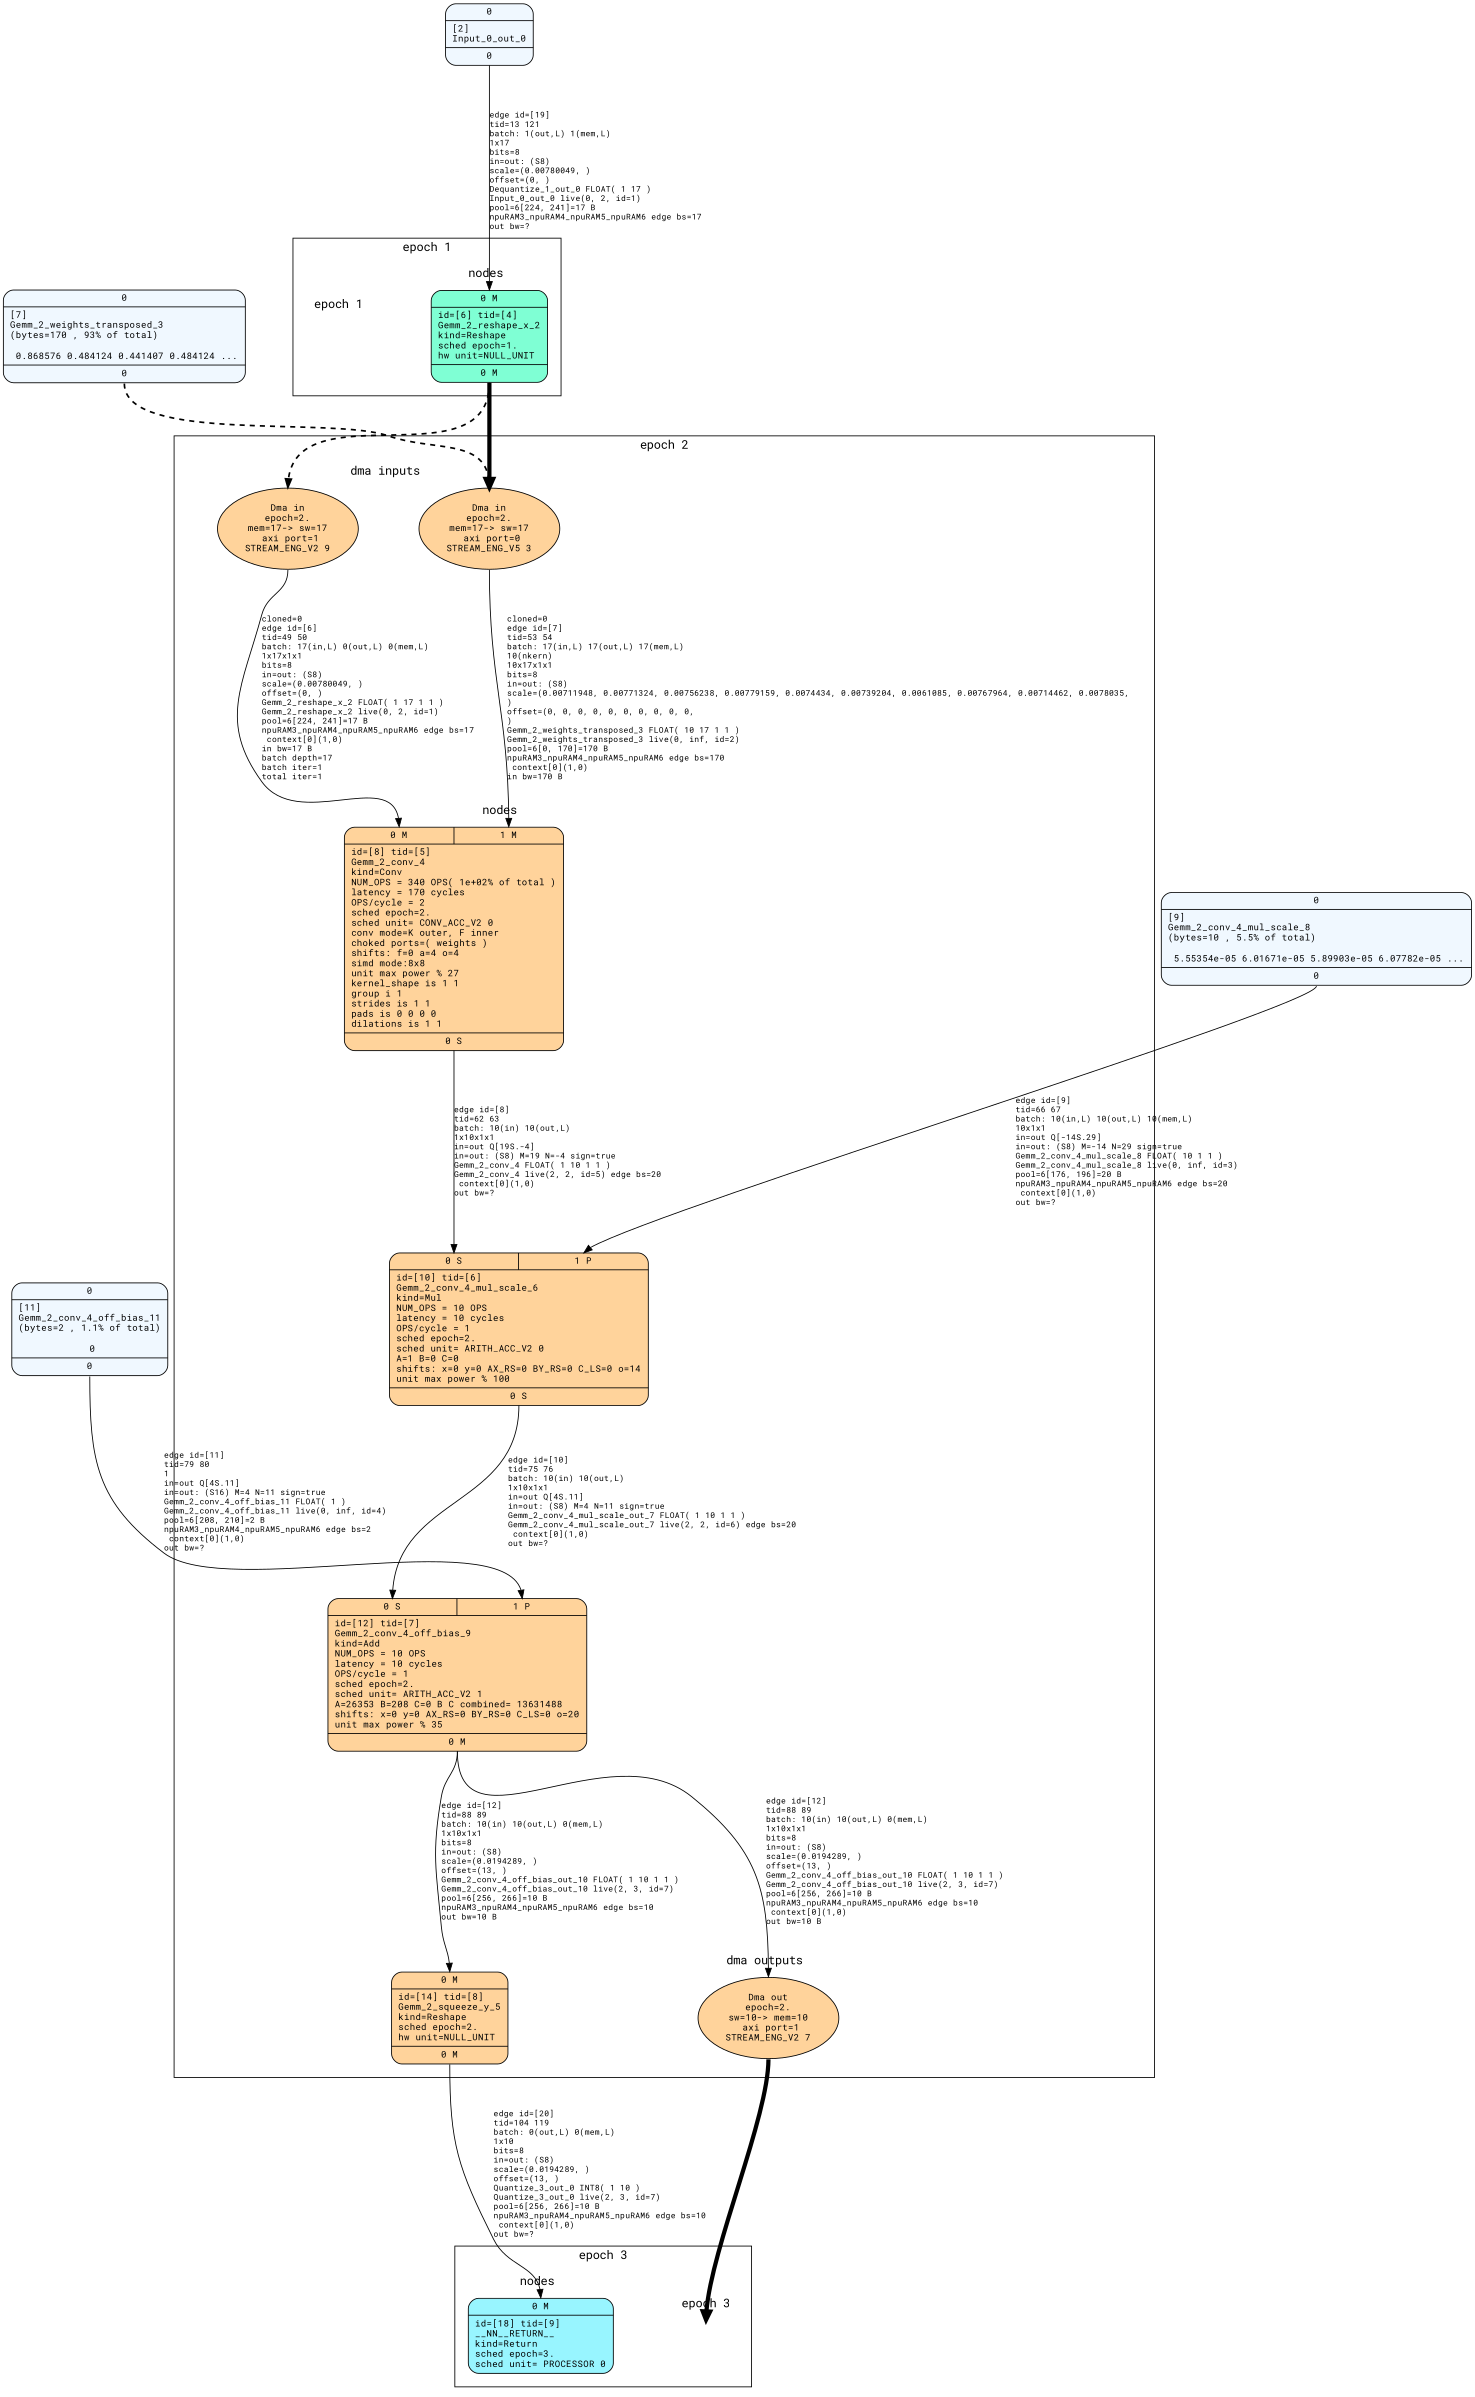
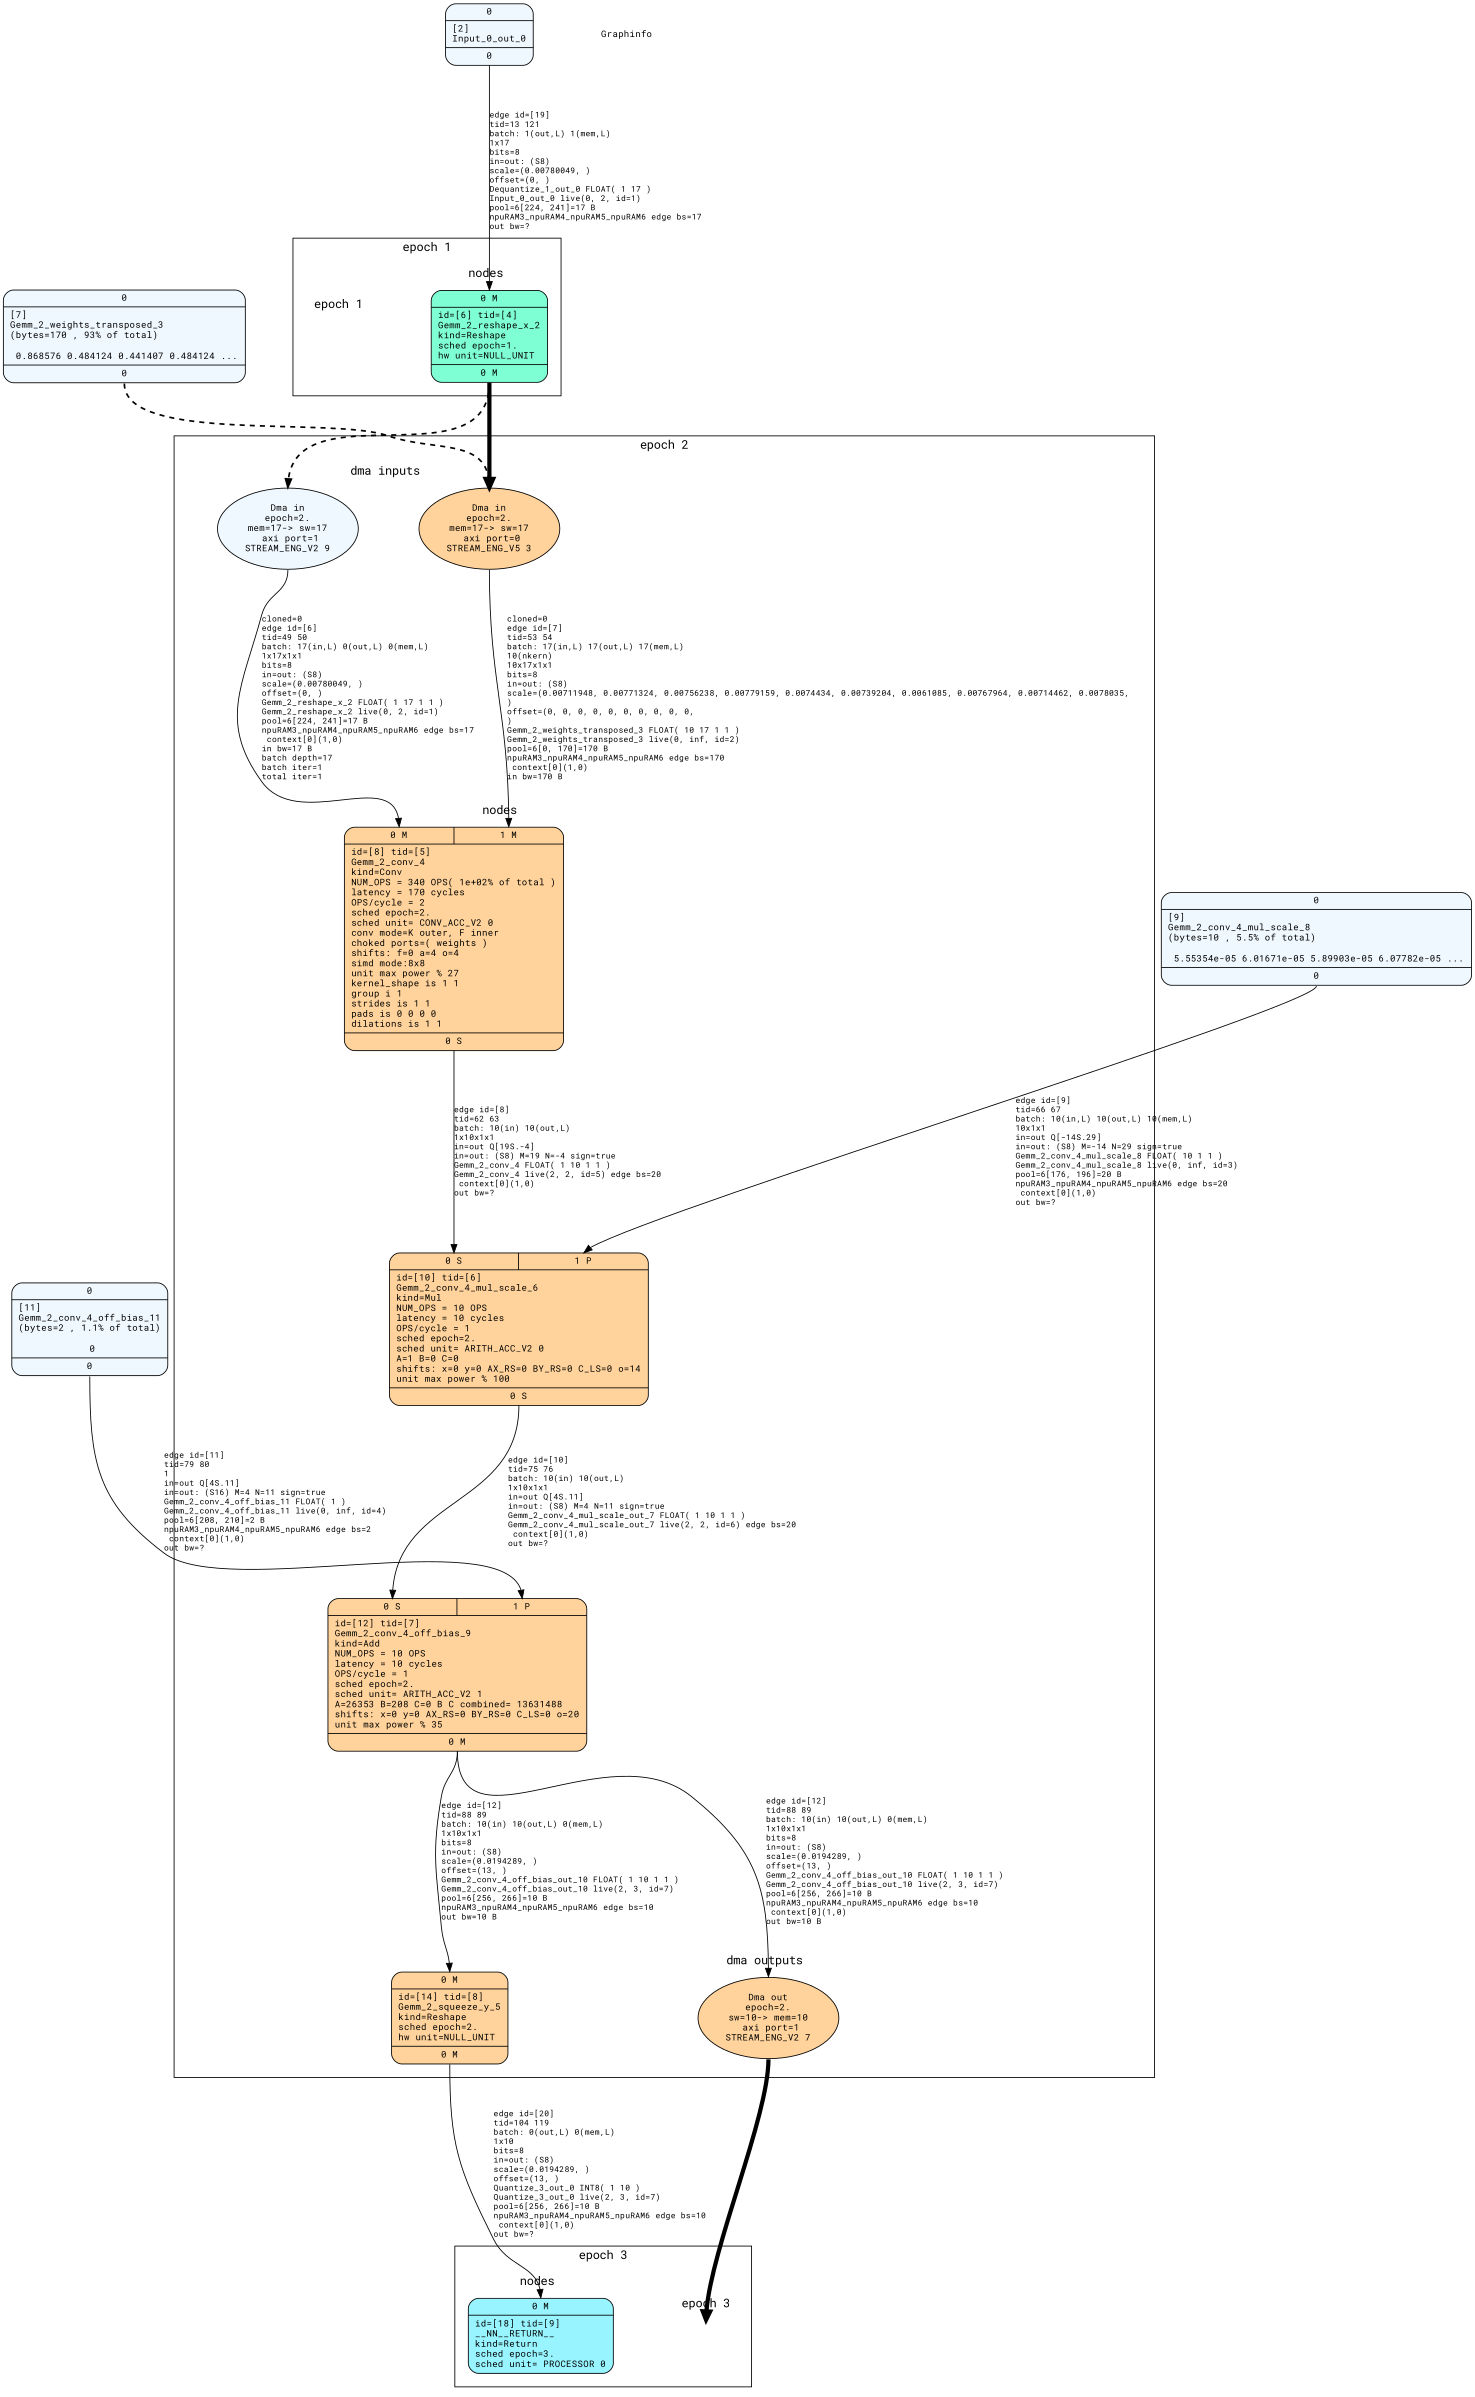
none -> (627, 35)
(288, 529) -> (288, 529)
